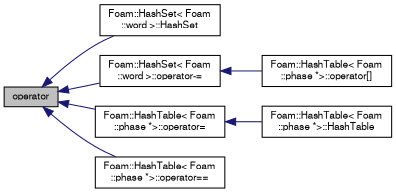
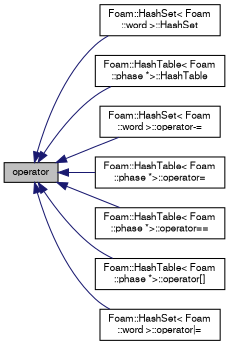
(247, 71) -> (74, 229)
(249, 122) -> (73, 116)
none -> (160, 325)
